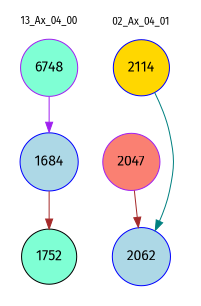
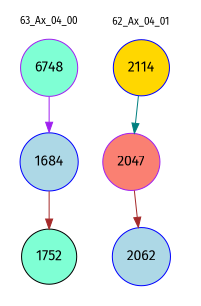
(49, 22) -> (49, 22)
(141, 22) -> (141, 22)
(173, 156) -> (137, 110)
